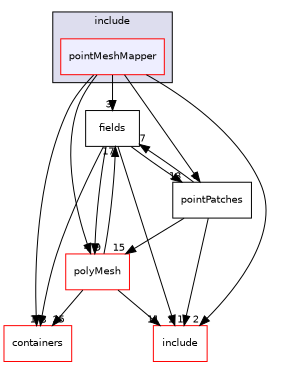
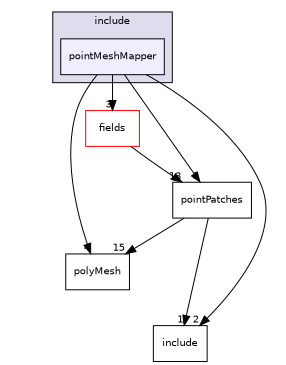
(113, 57) -> (113, 57)
(113, 128) -> (113, 128)
(171, 166) -> none
(99, 195) -> none
(111, 205) -> none
(145, 231) -> none
(98, 272) -> (98, 272)
(135, 305) -> none
(38, 344) -> none
(180, 344) -> (180, 344)
